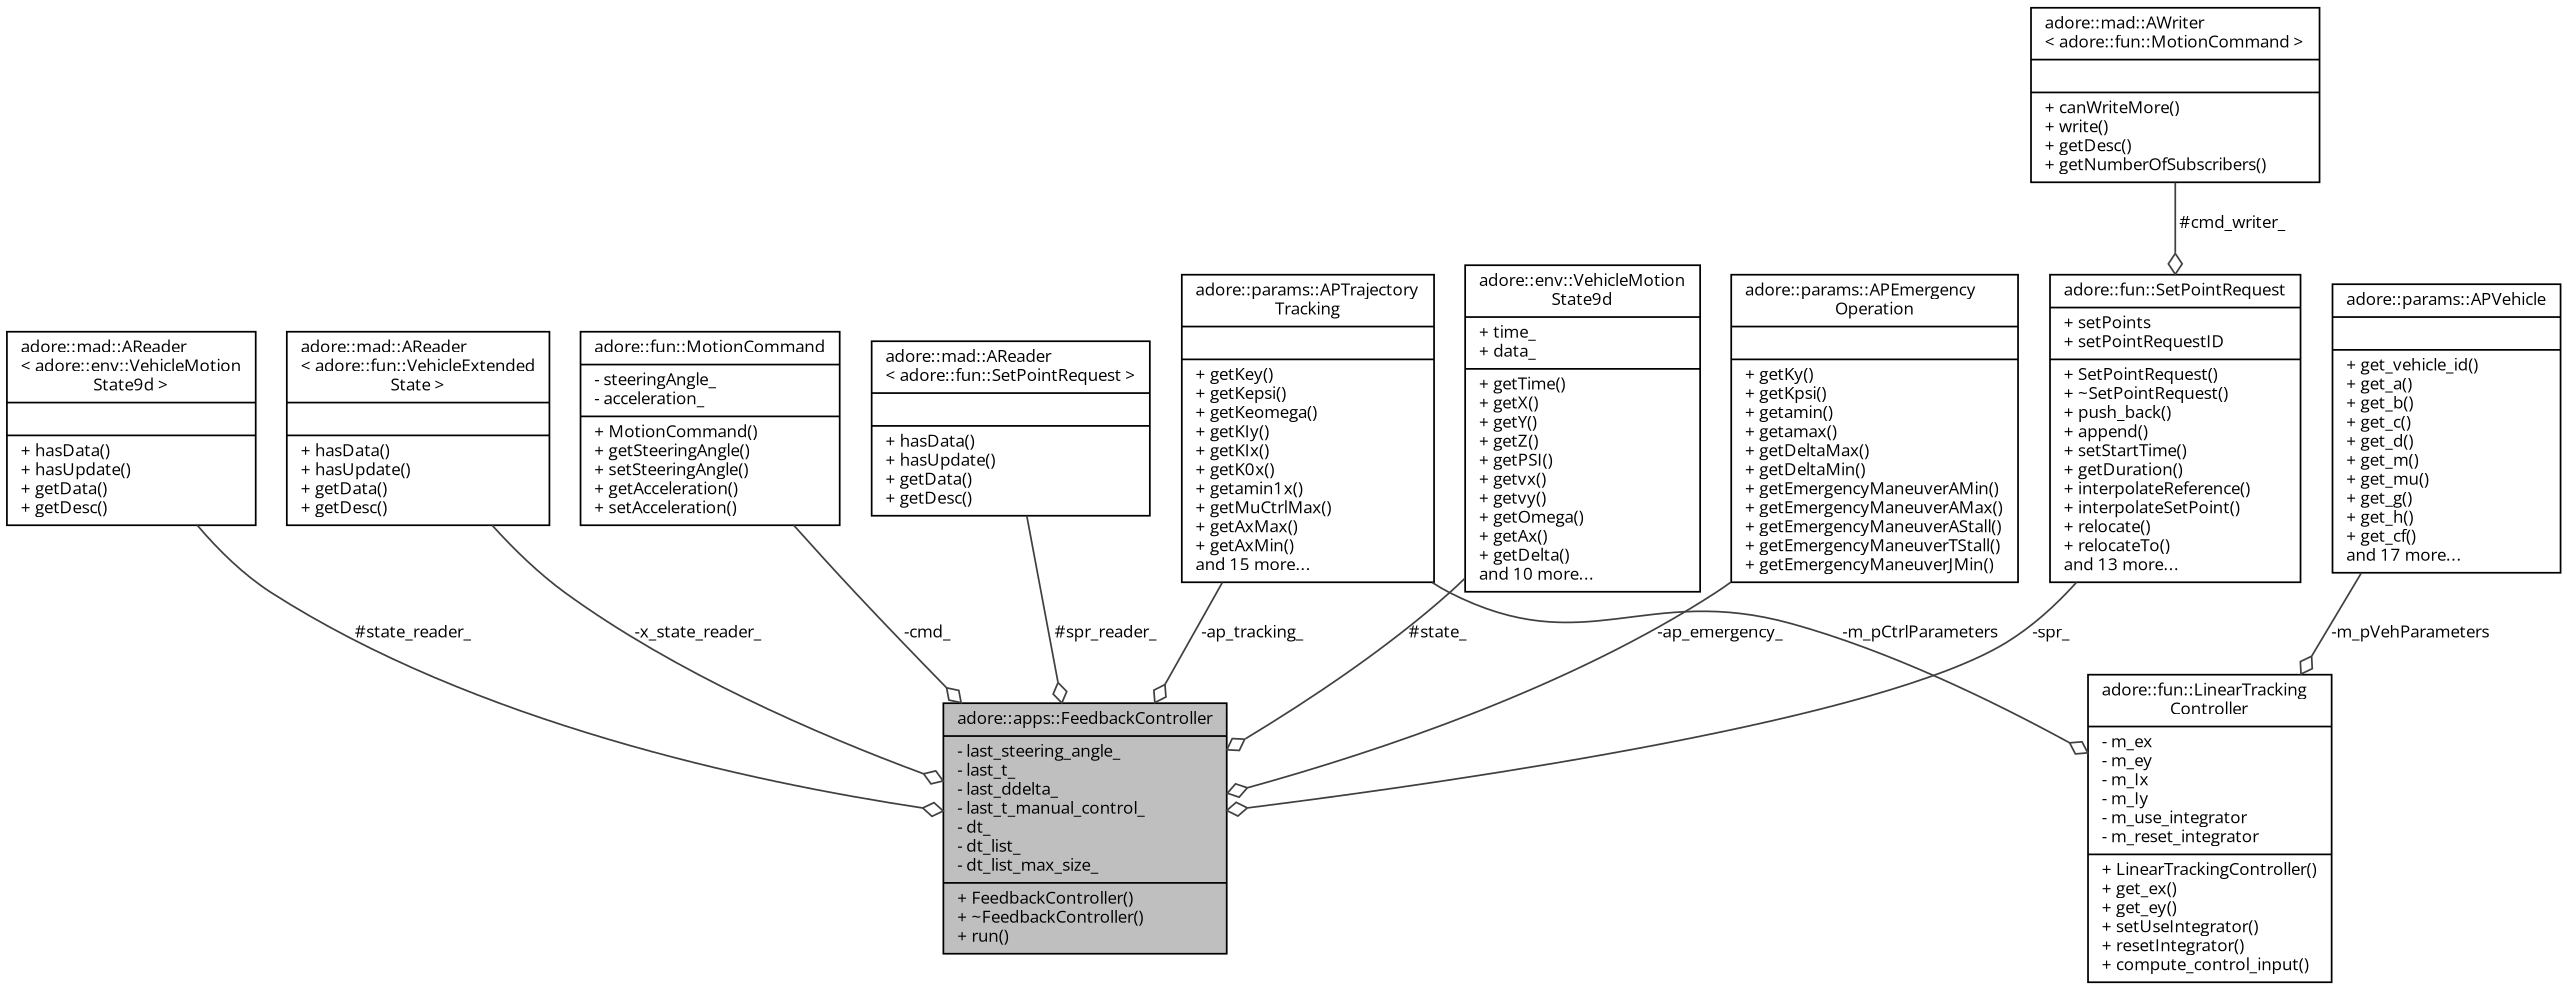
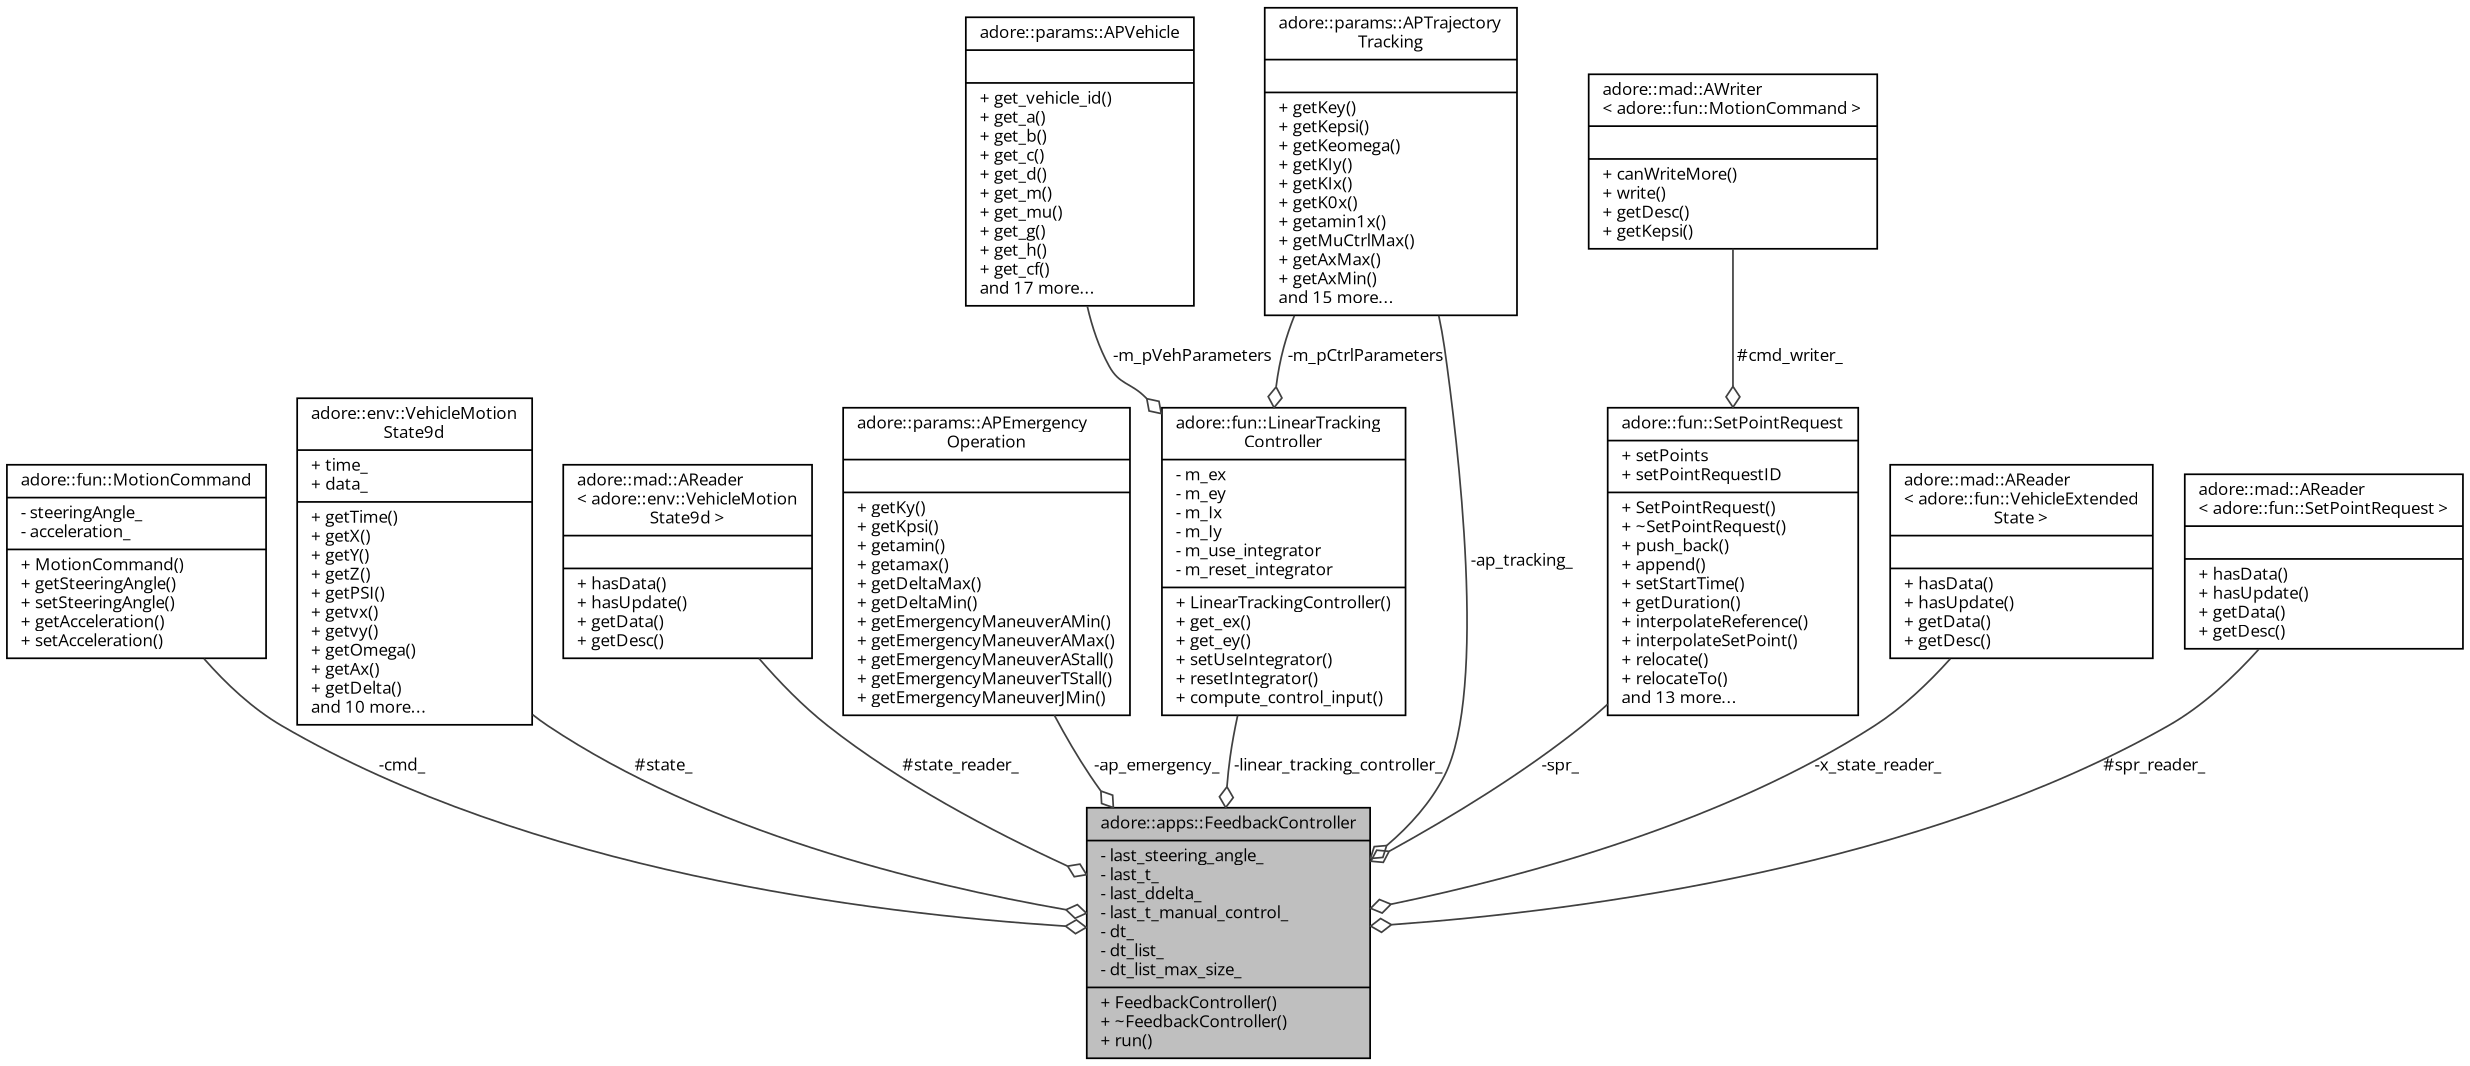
(2156, 165) -> (1648, 232)
none -> (1231, 751)
